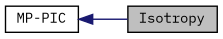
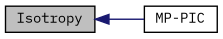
(110, 19) -> (127, 19)
